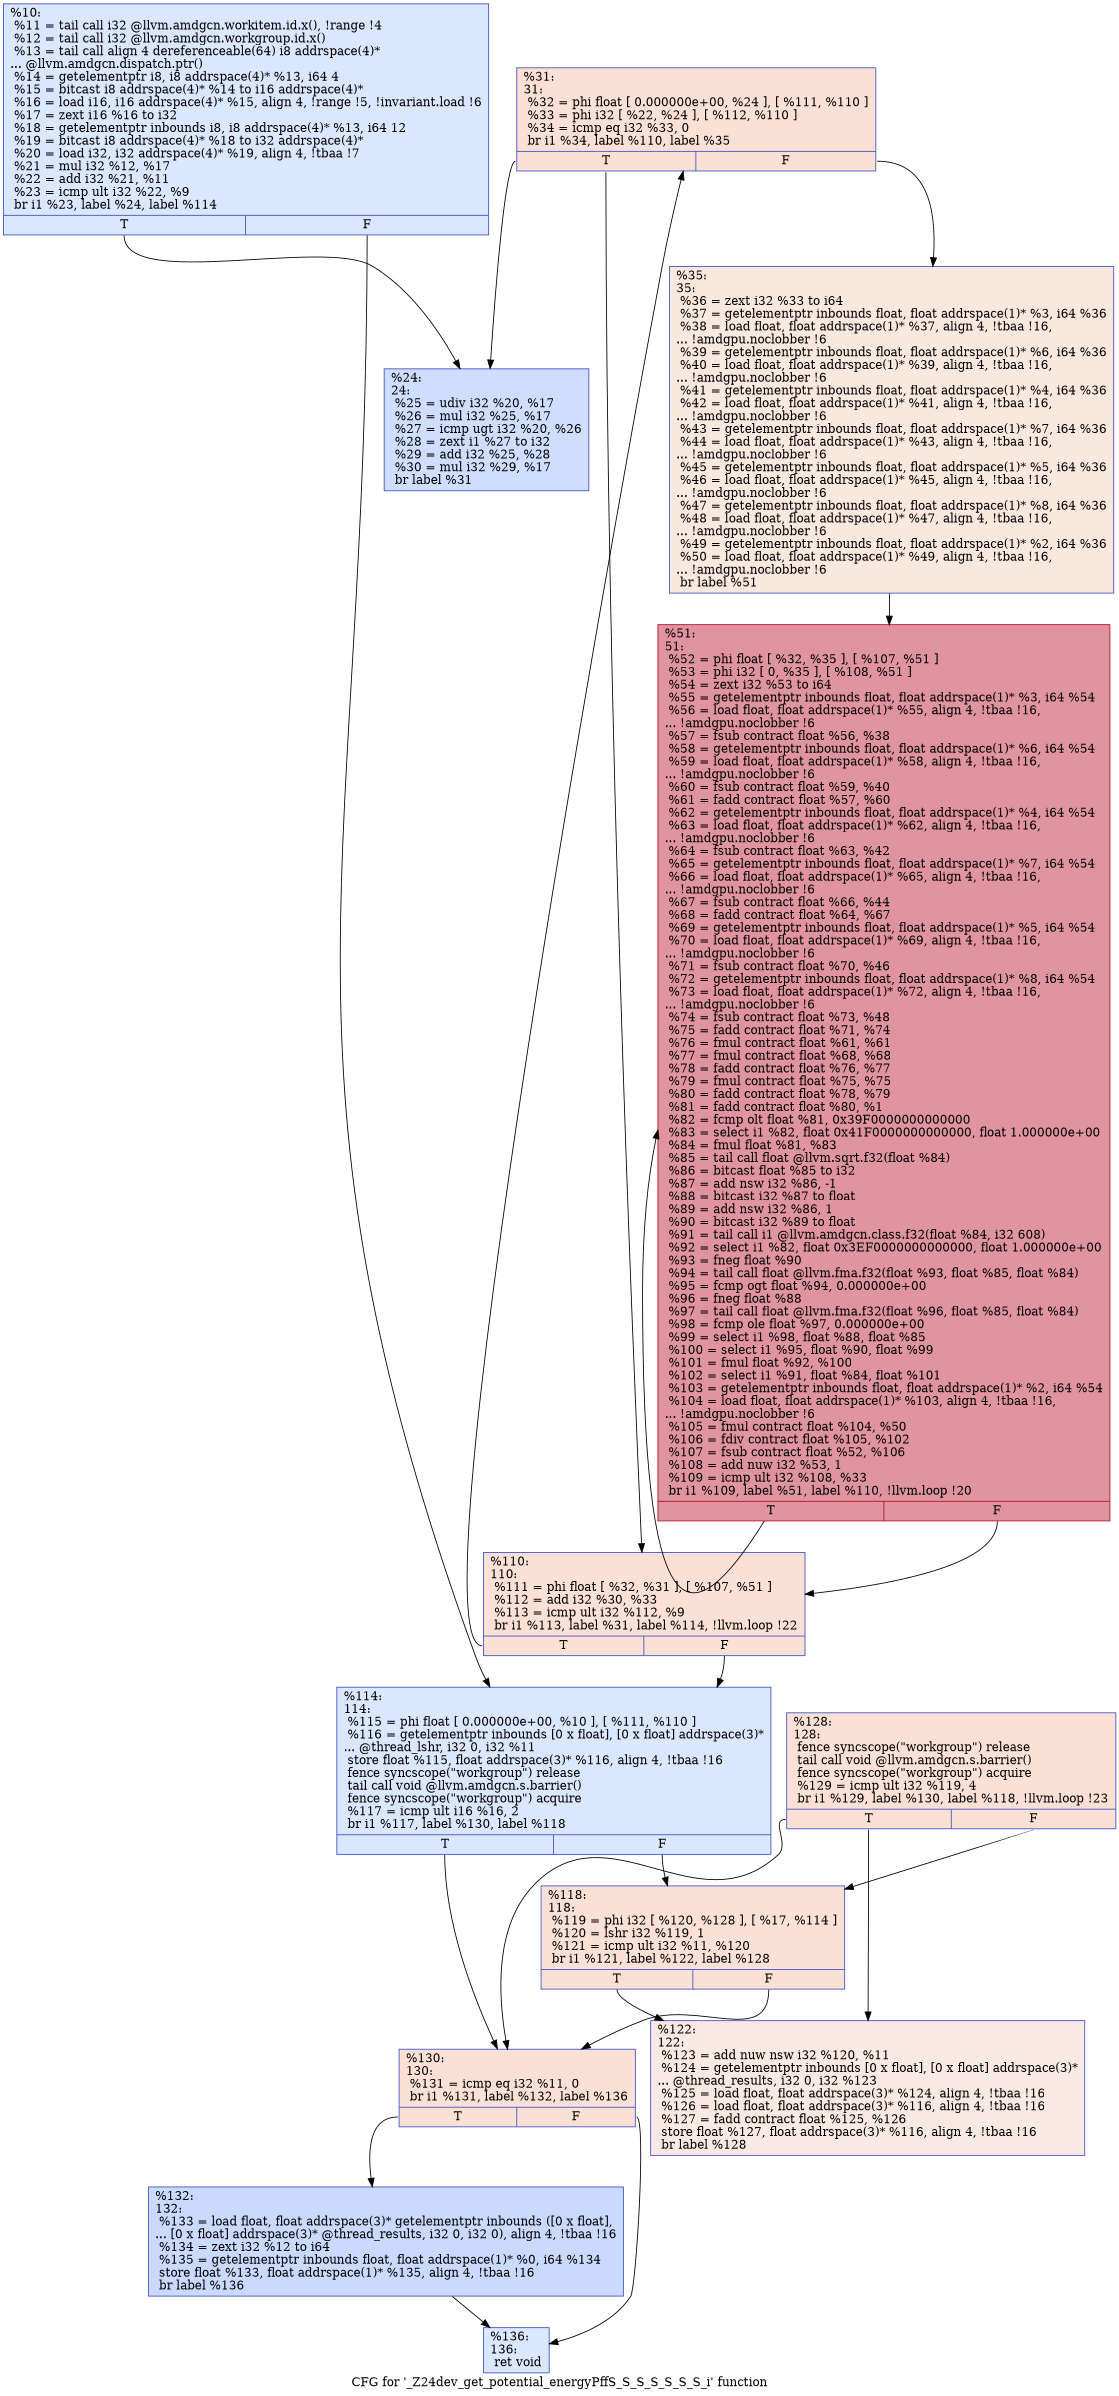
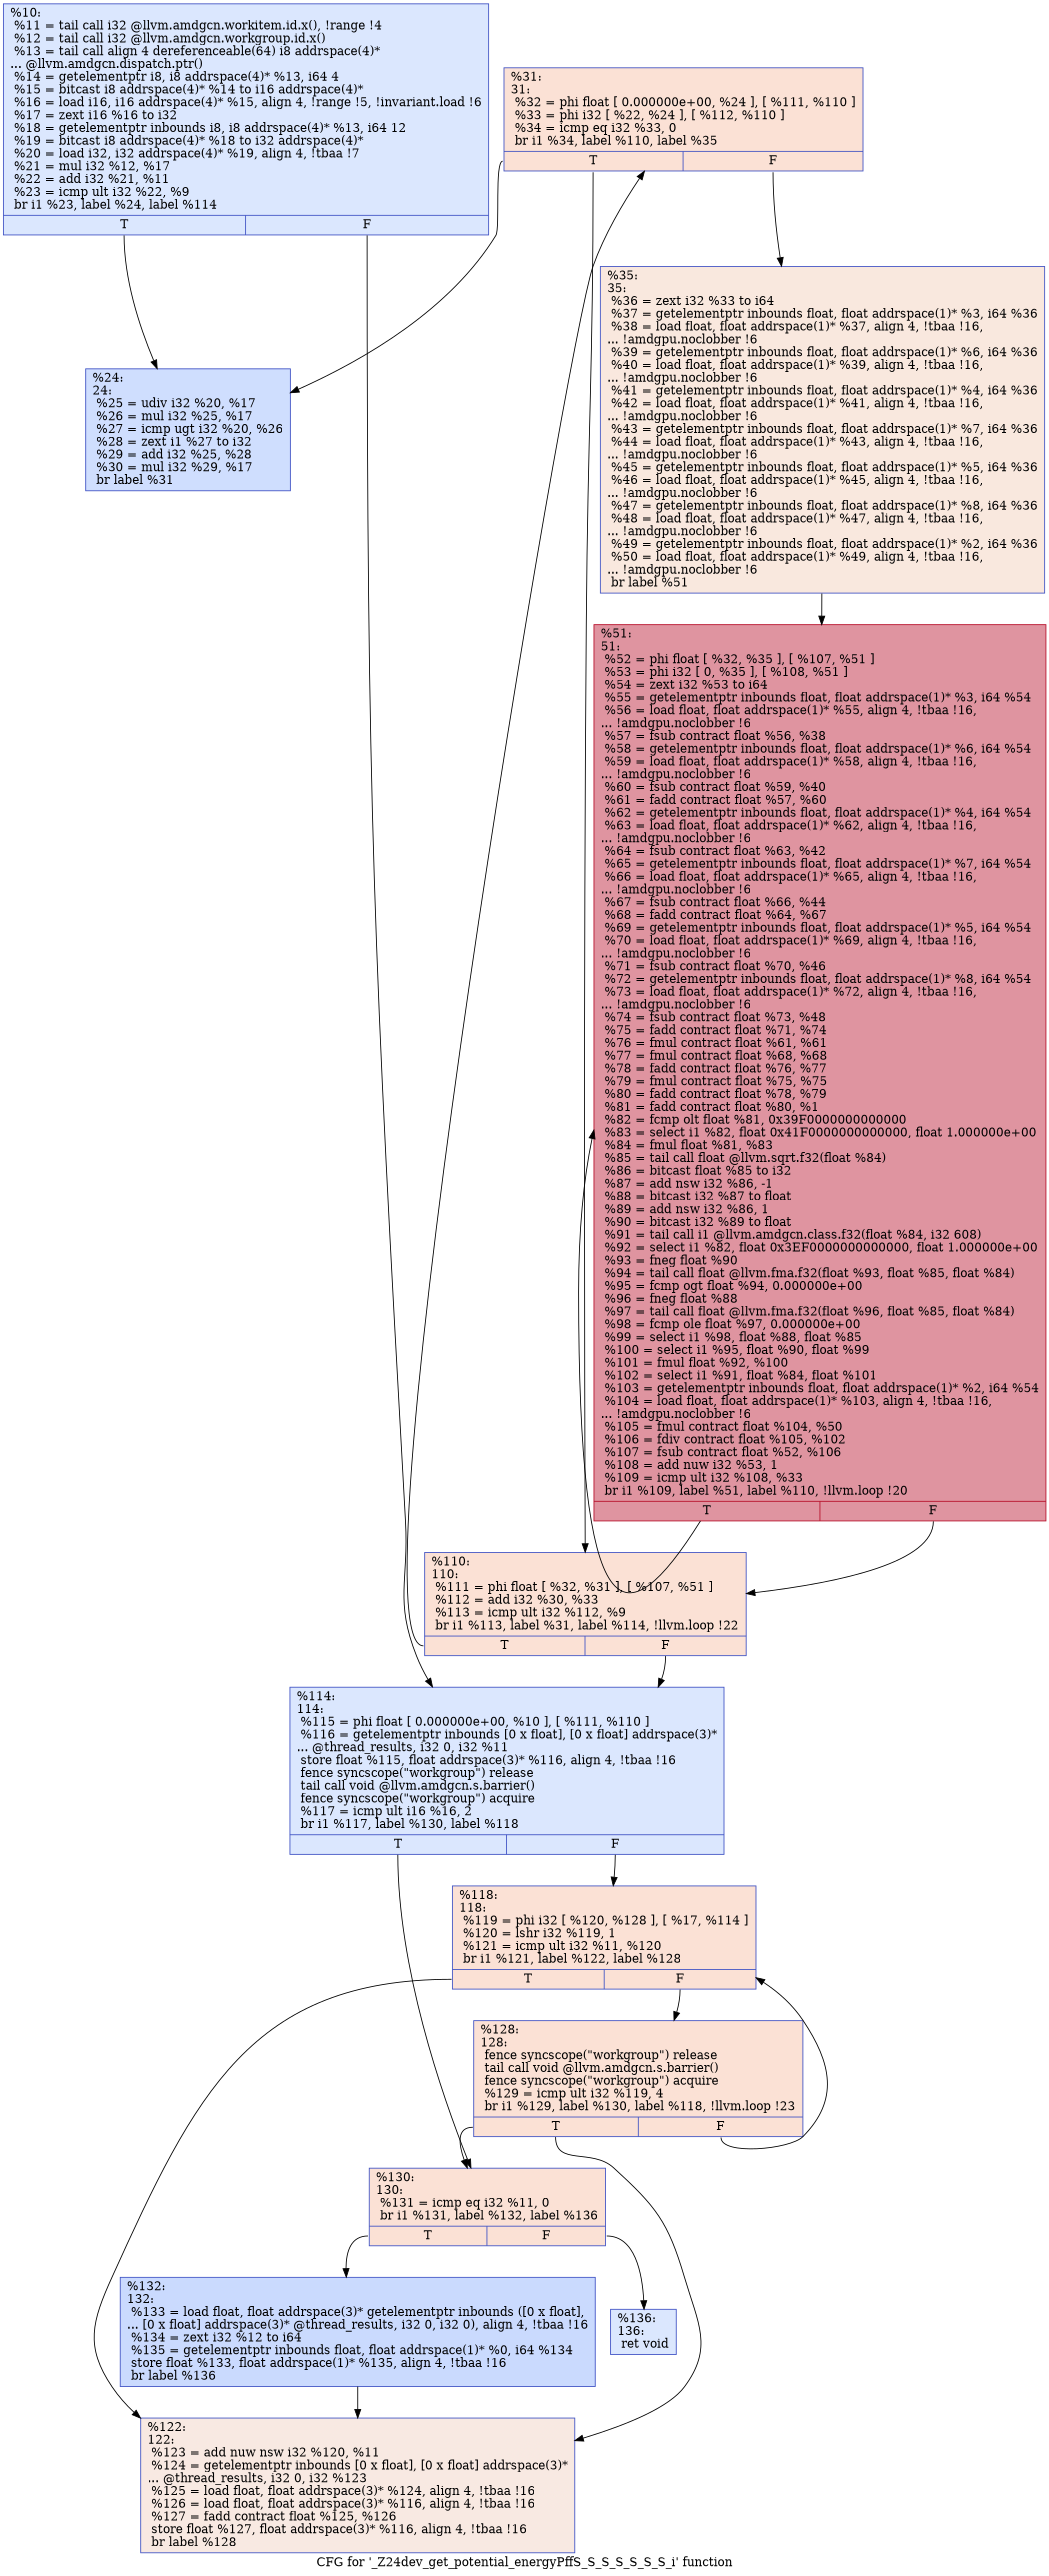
(440, 1748) -> (403, 1748)
(685, 2015) -> (679, 2001)
(468, 2309) -> (358, 2398)
